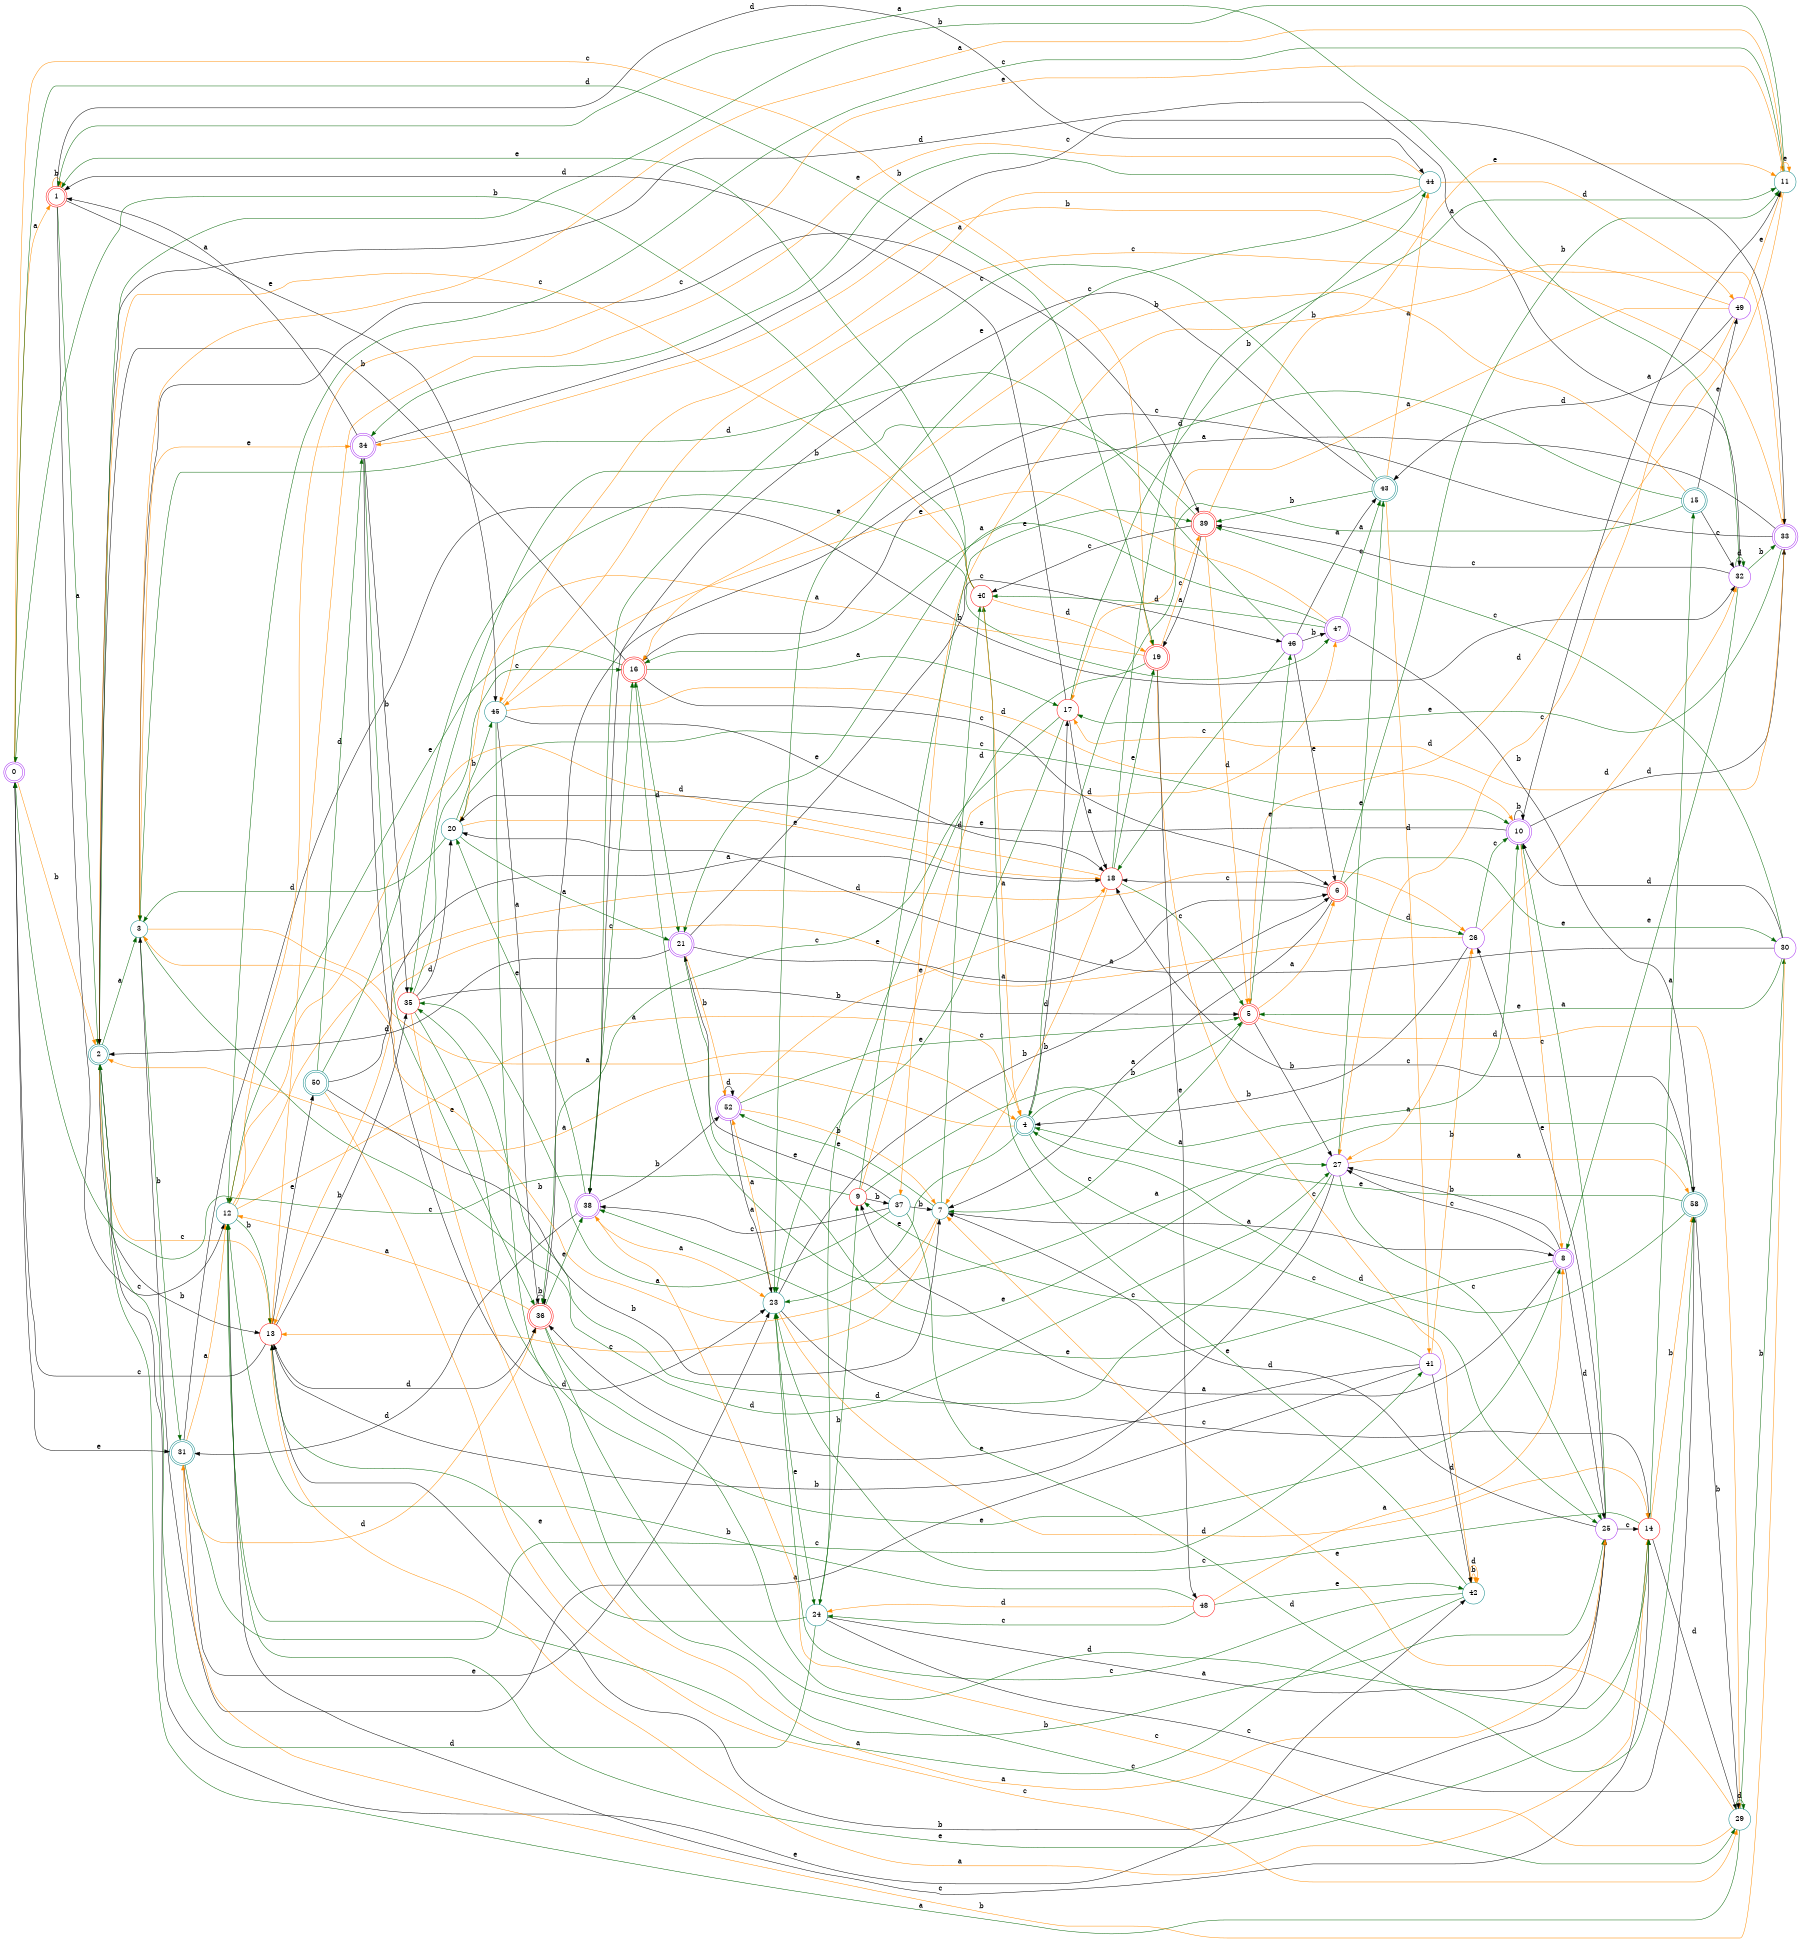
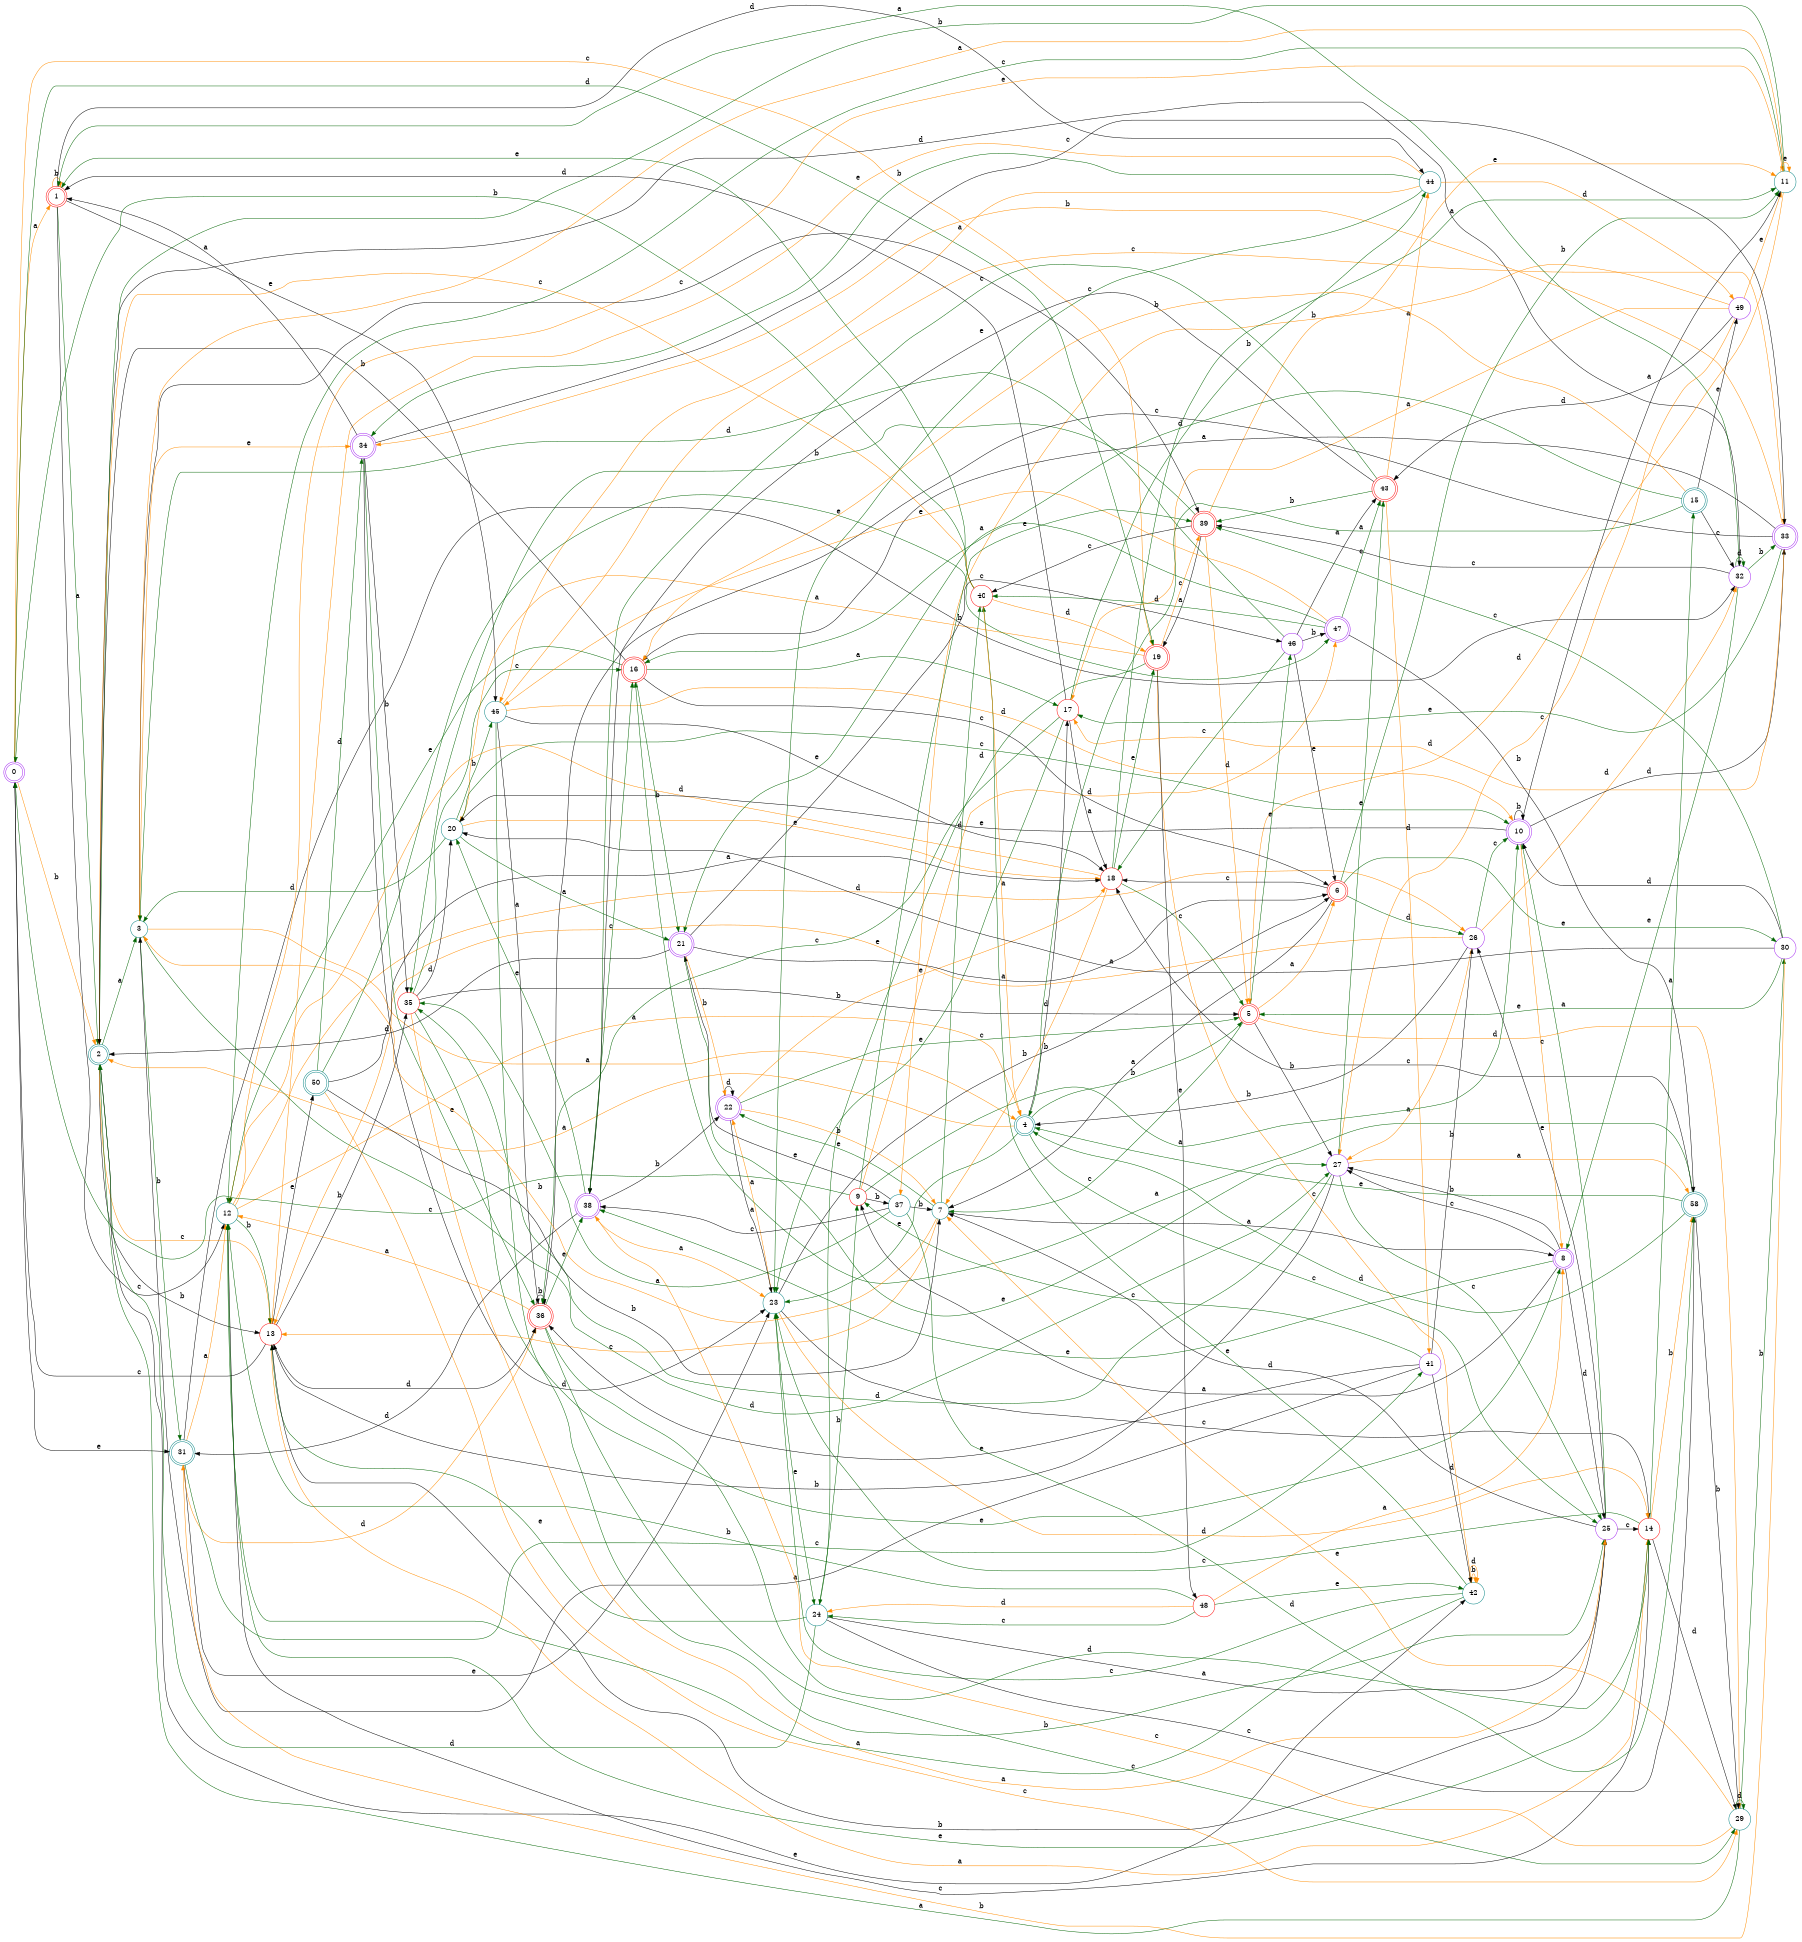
(1385, 489) -> (1385, 489)
(658, 795) -> (658, 795)
(729, 1108) -> (729, 1108)
(1452, 1154) -> (1452, 1154)
